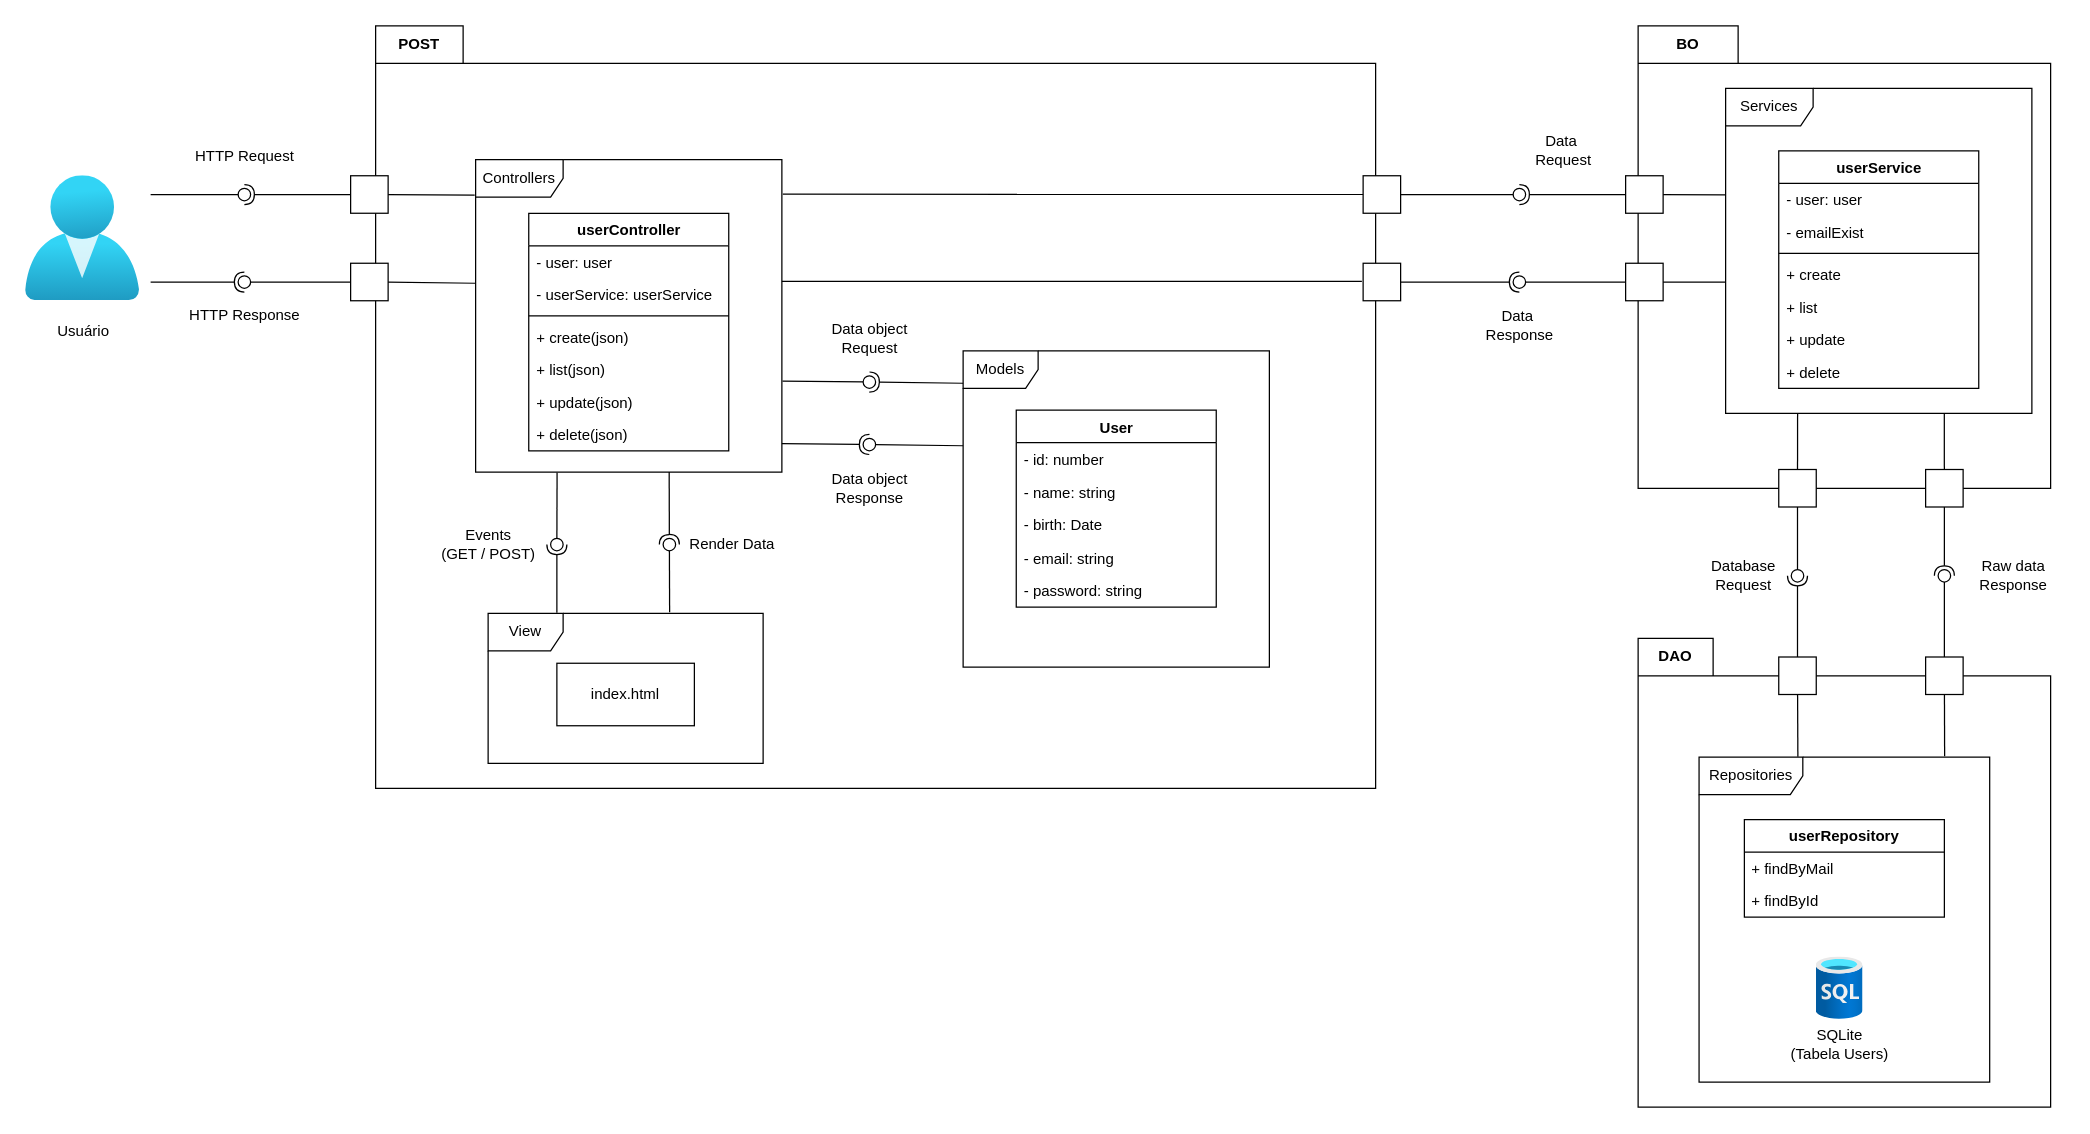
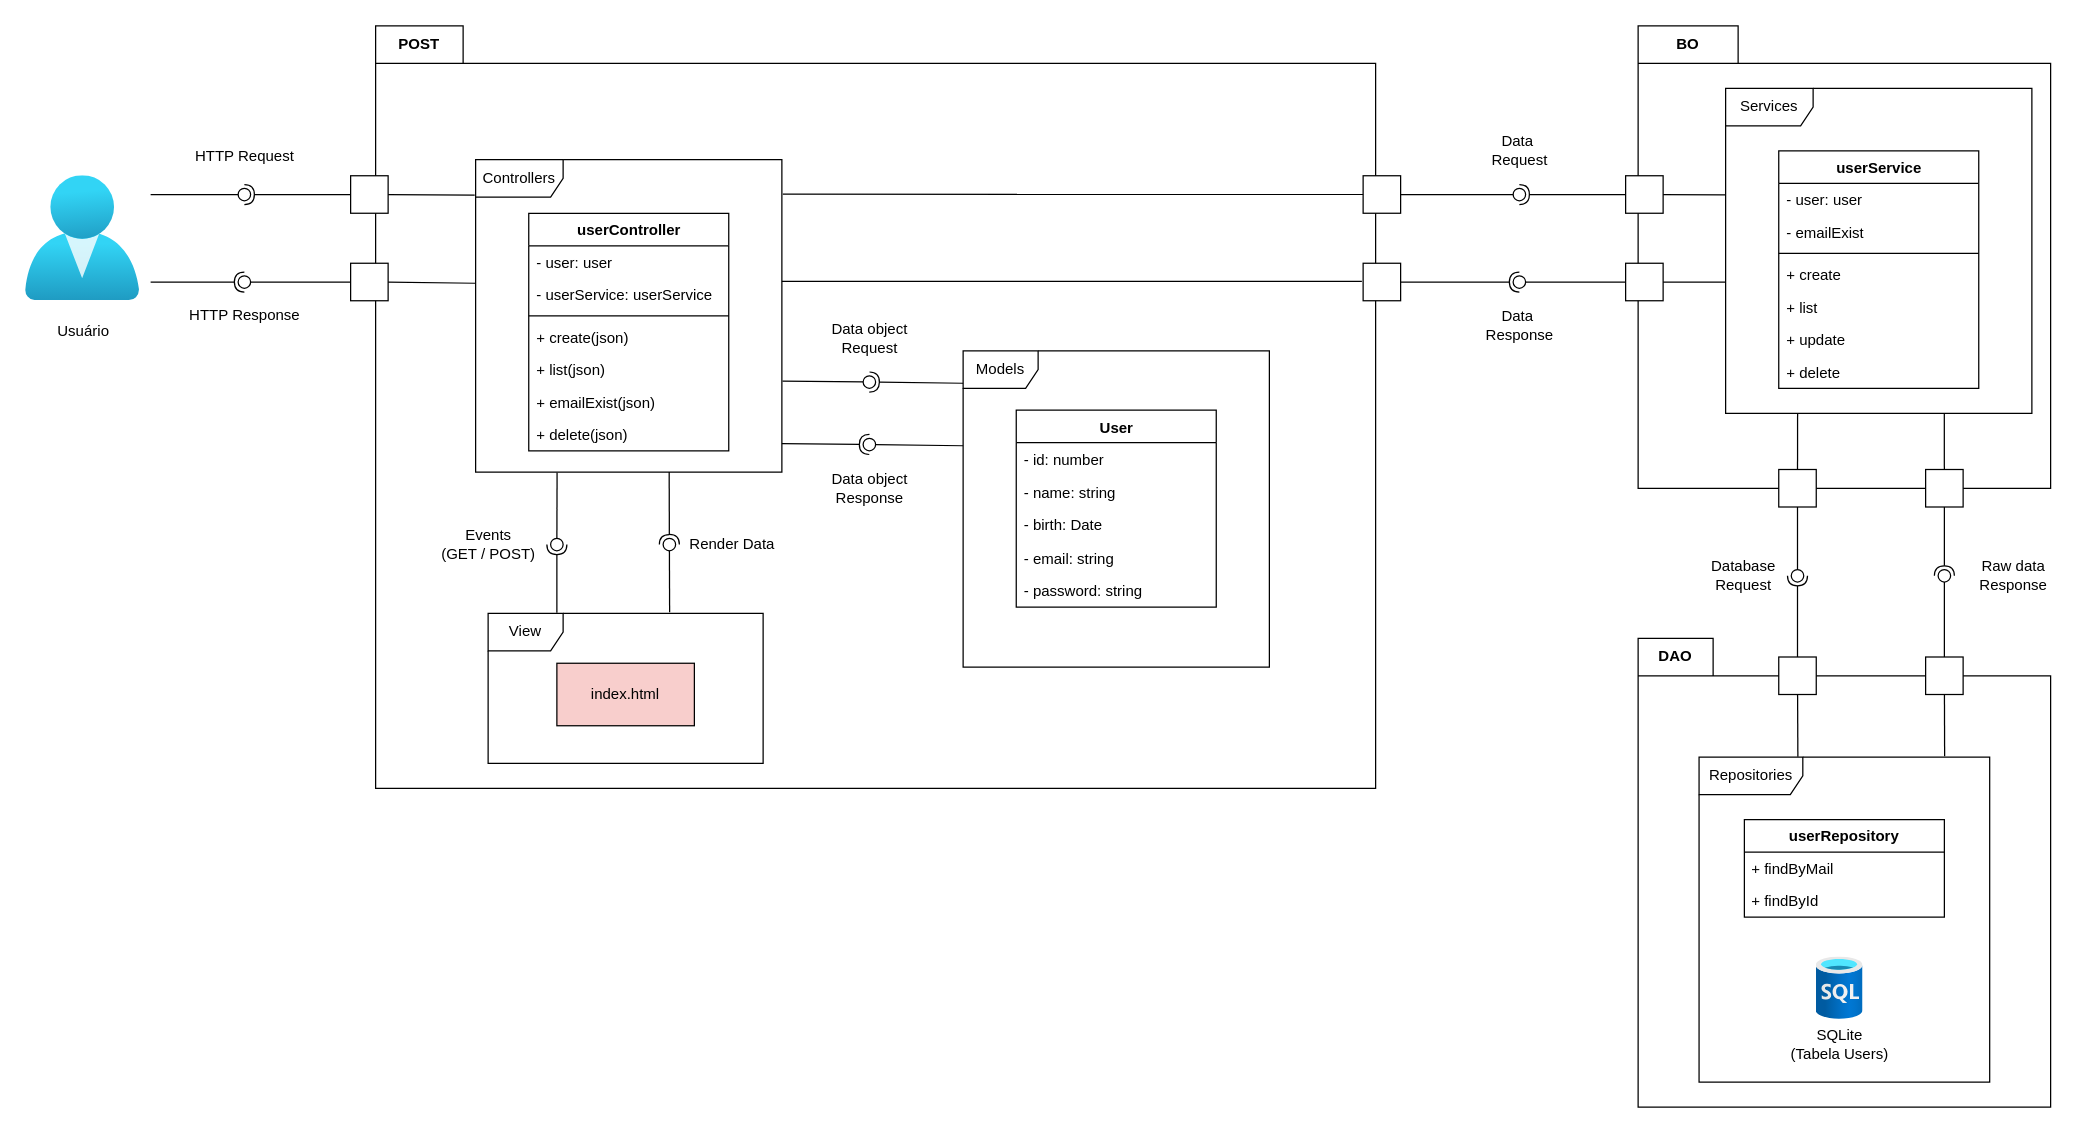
(1563, 151) -> (1519, 151)
(594, 403) -> (605, 403)
(626, 694) -> (626, 694)
